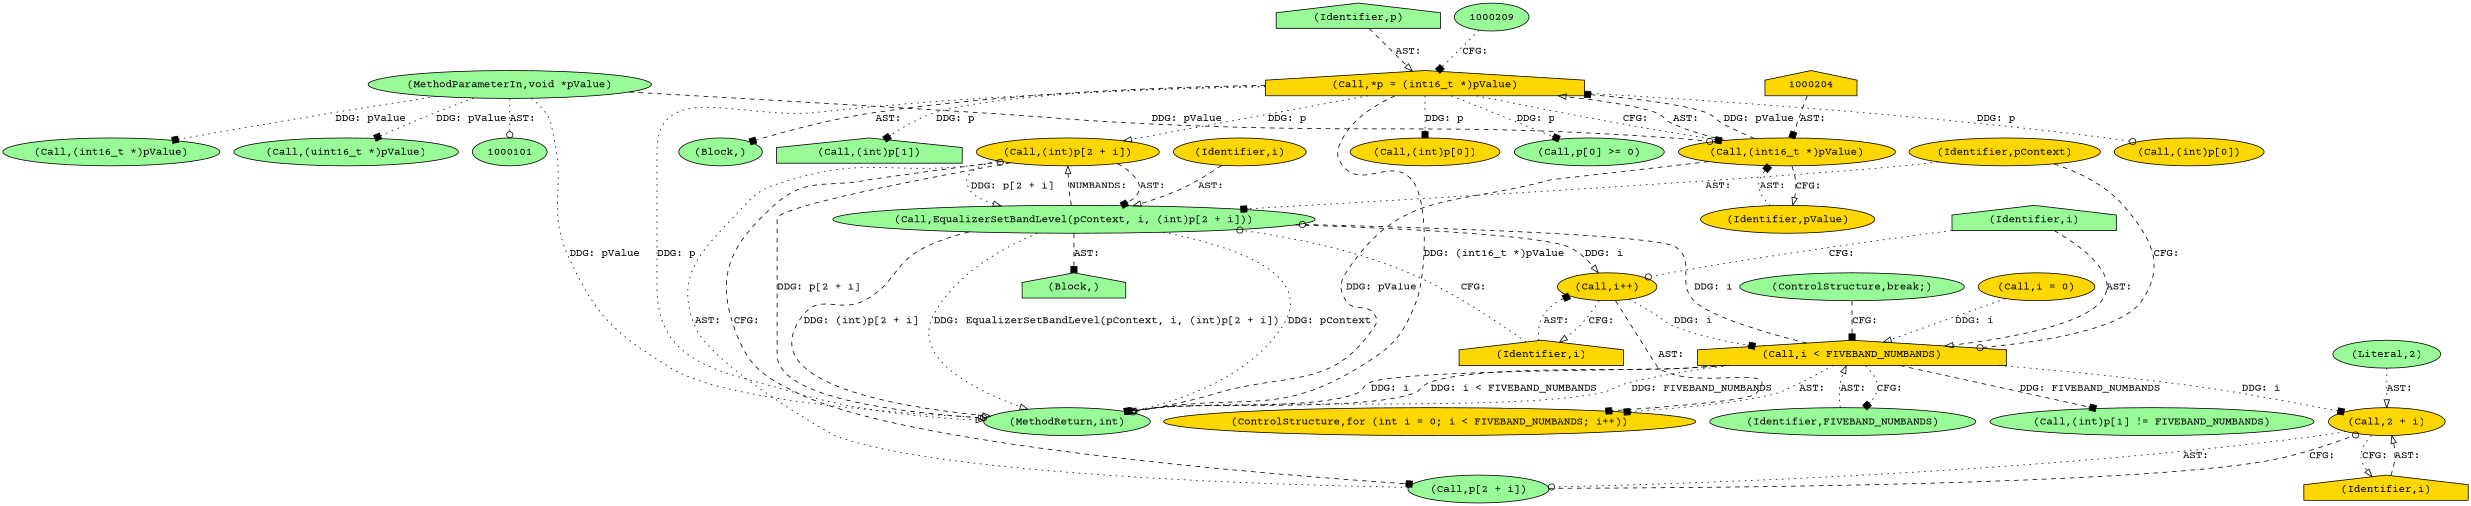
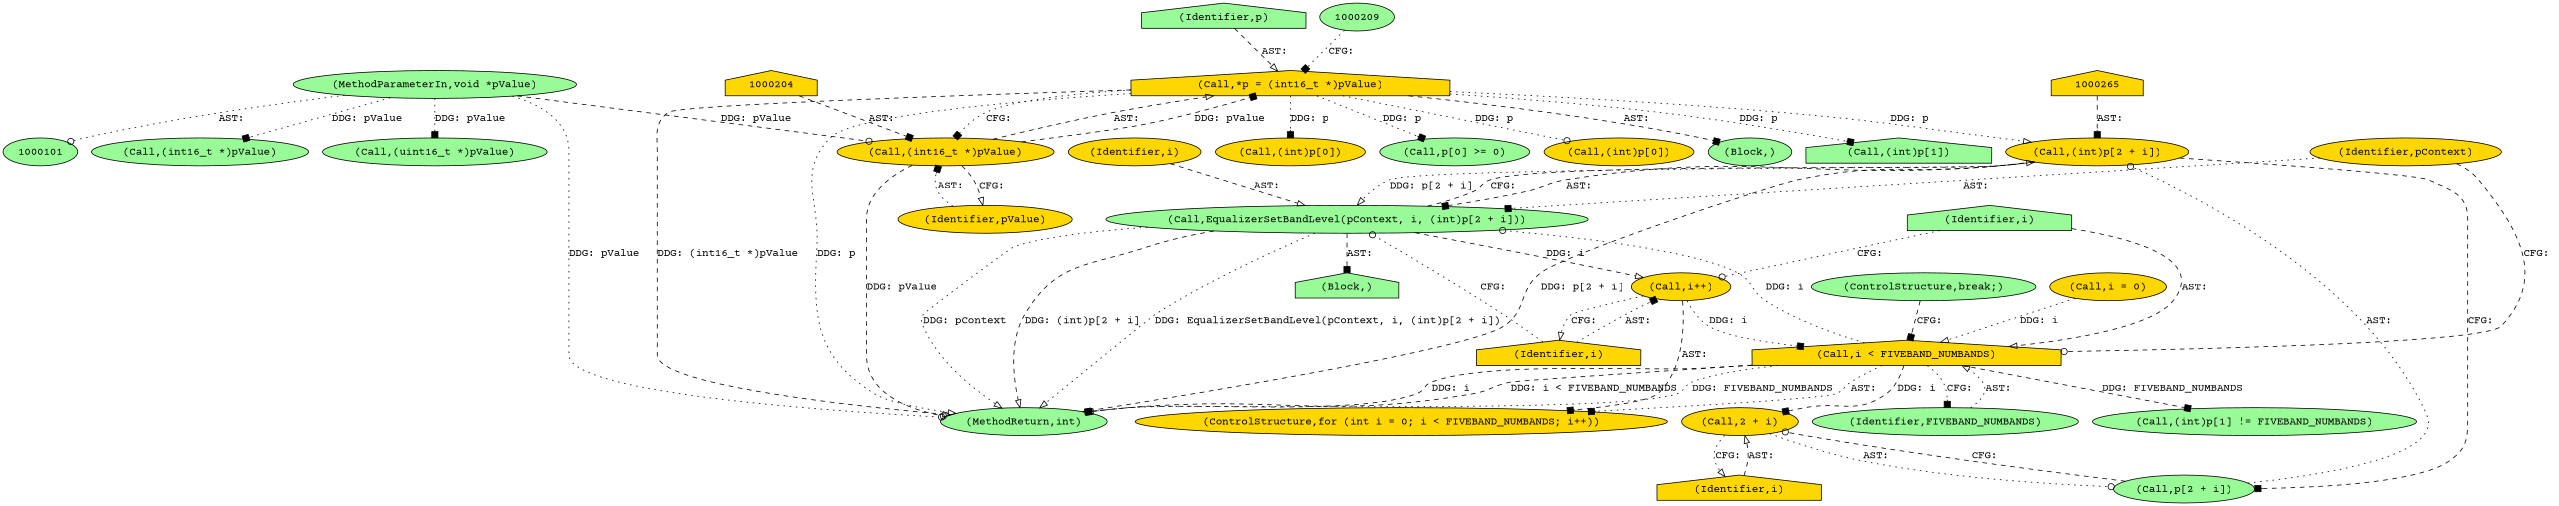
none -> (2097, 84)
(1101, 186) -> (1507, 186)
(1581, 235) -> (1696, 258)
(2387, 354) -> none
(2168, 383) -> (1856, 406)
